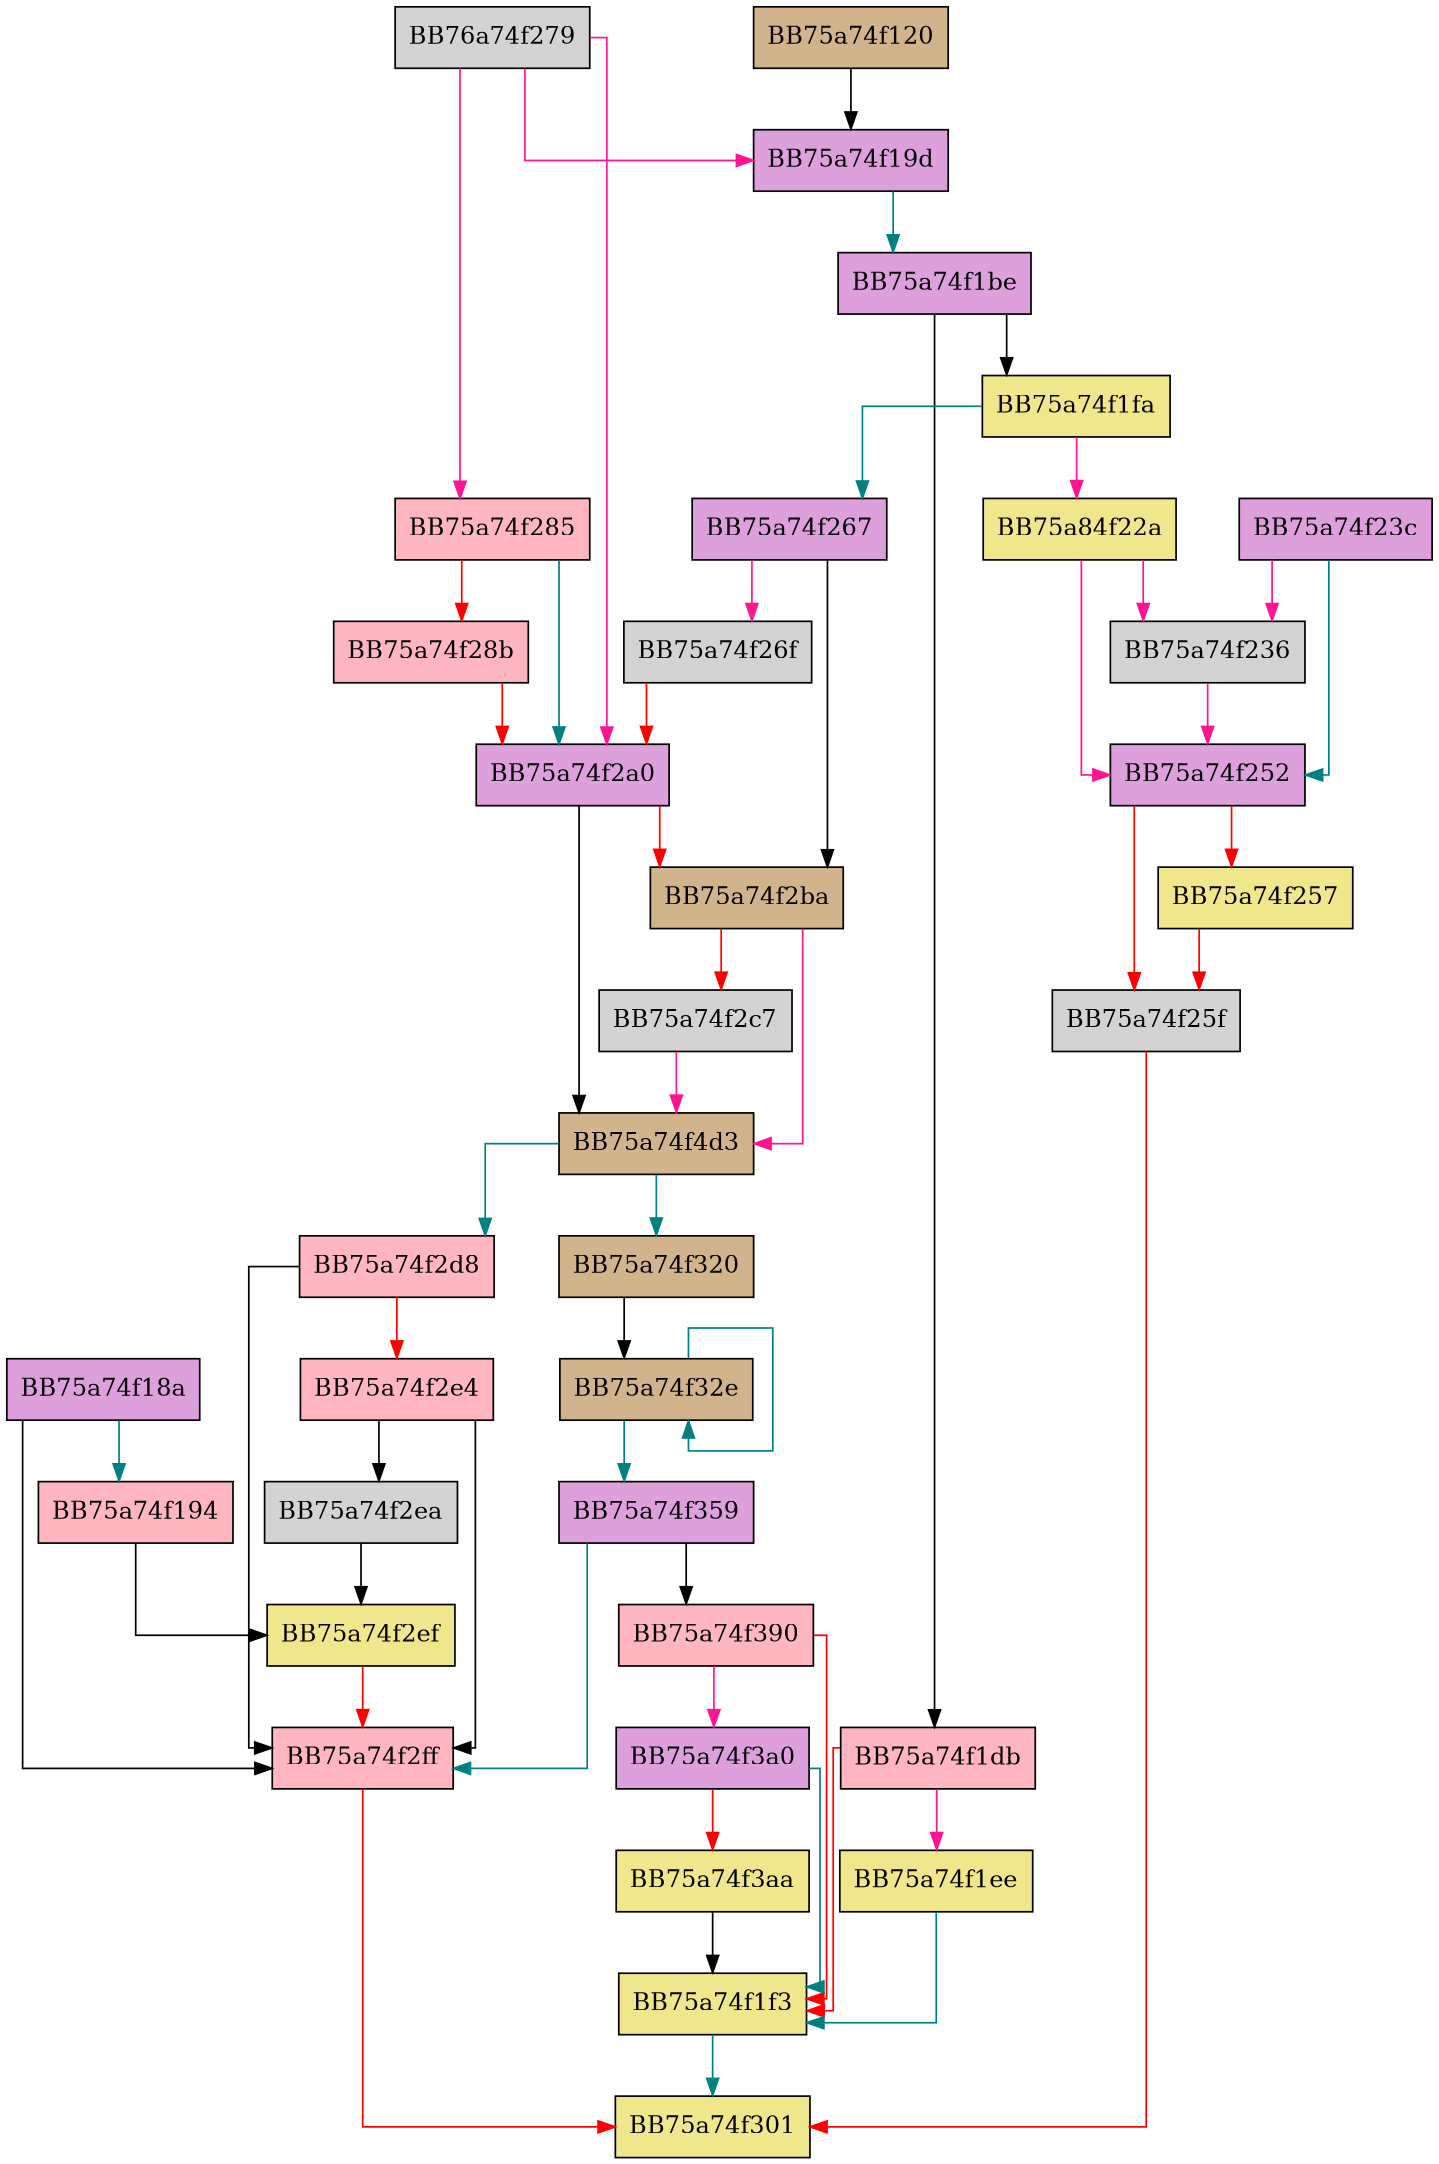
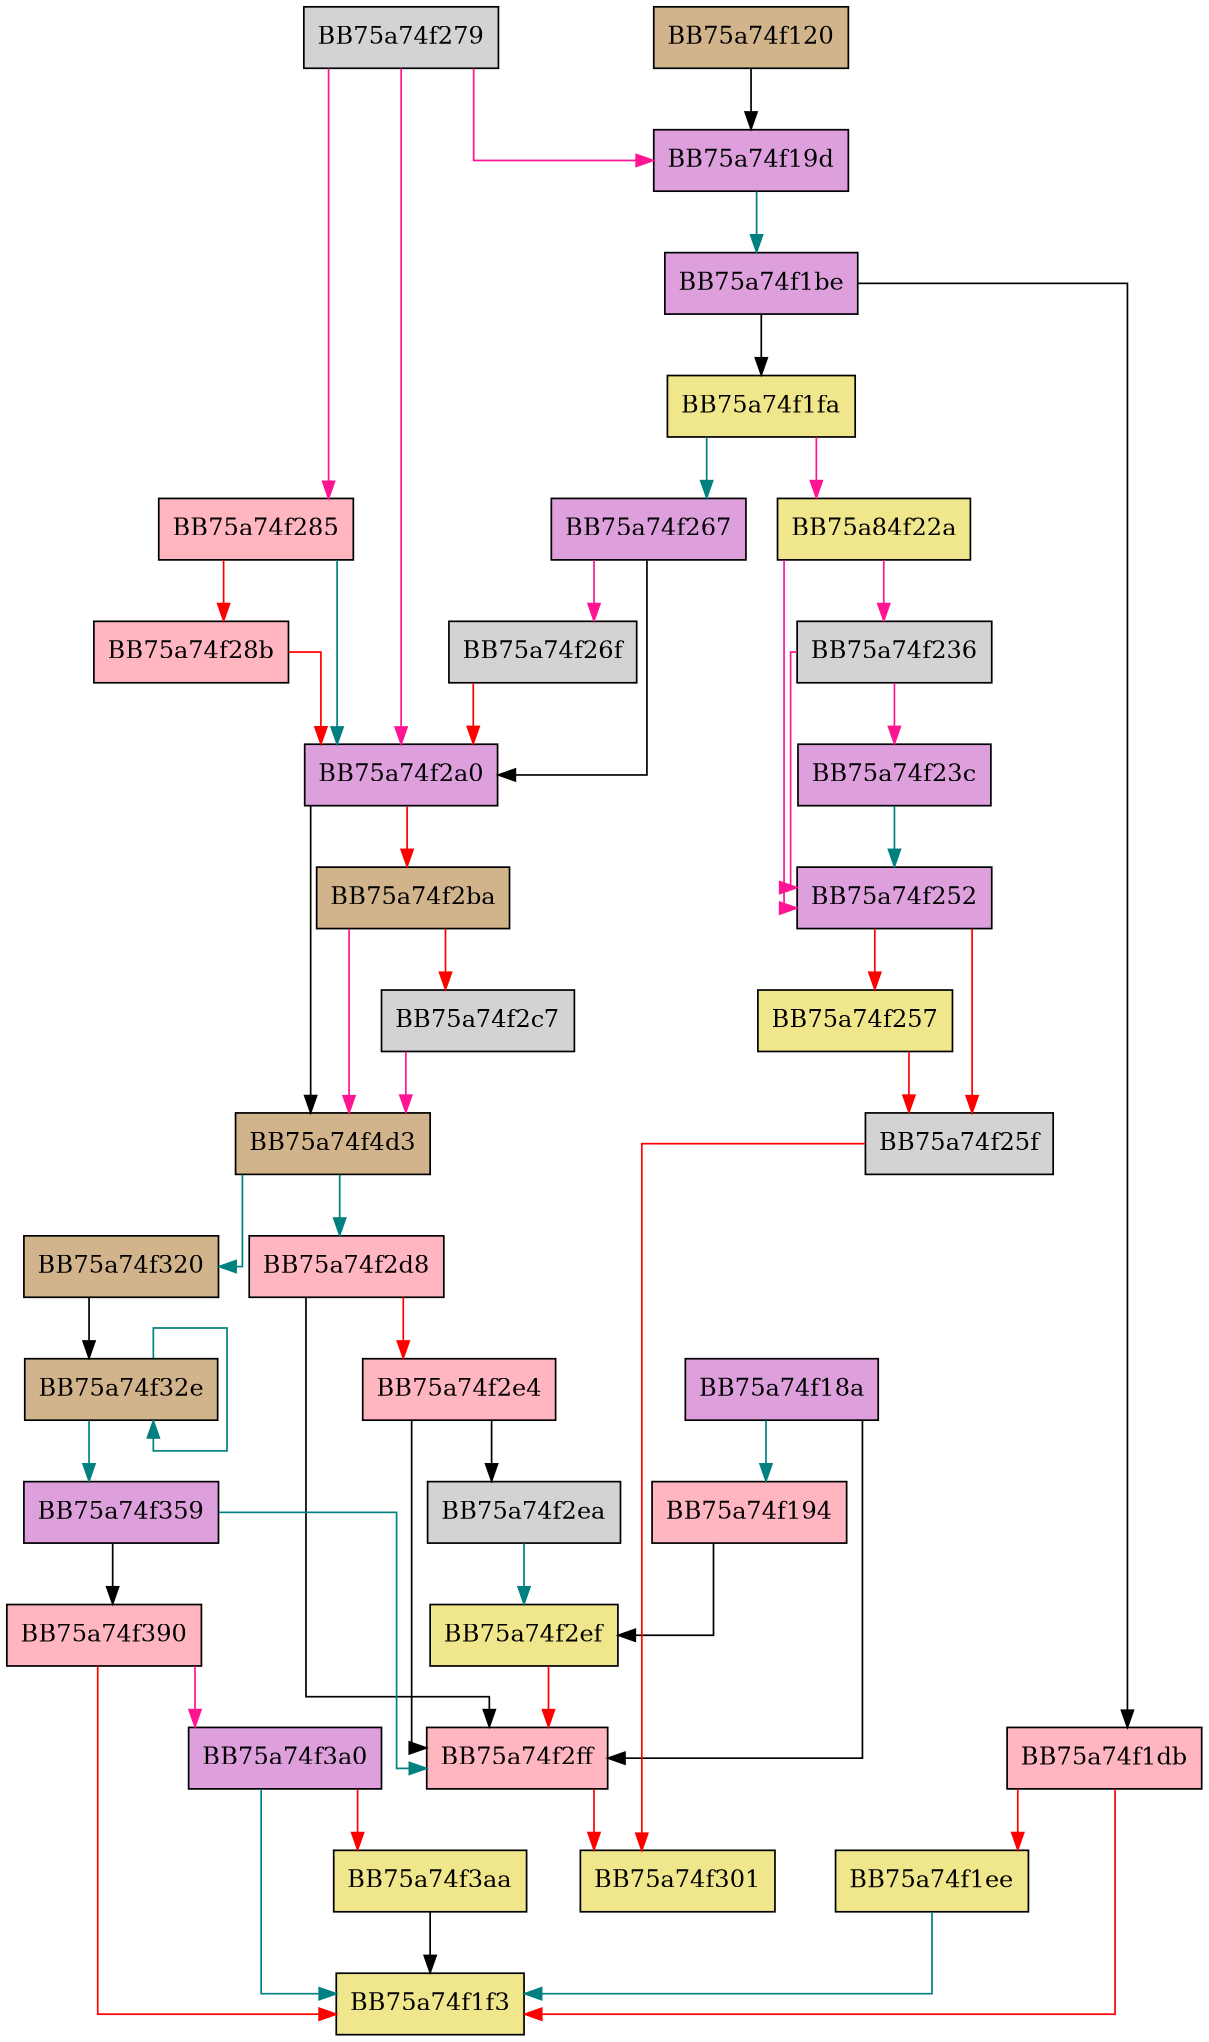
(492, 38) -> (401, 38)
(1272, 582) -> (894, 705)
(827, 705) -> (647, 733)
(361, 1565) -> (524, 1565)
(937, 1811) -> (1018, 1811)
(713, 2057) -> none
